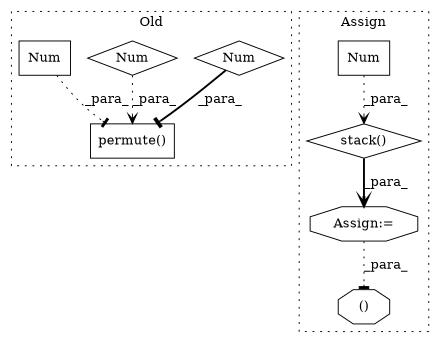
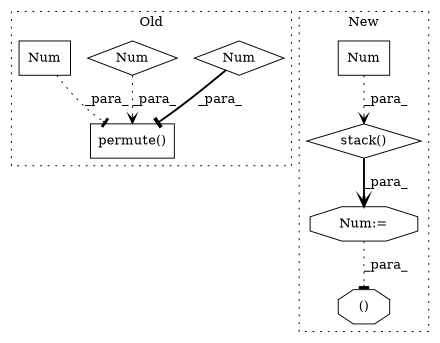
(364, 22) -> (364, 22)
(364, 224) -> (364, 224)
